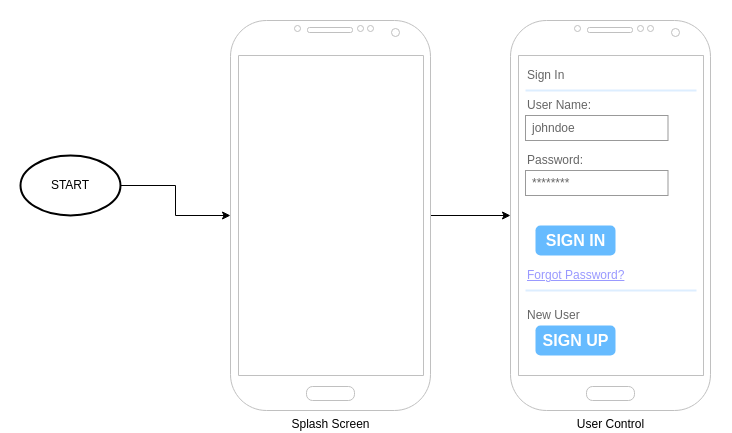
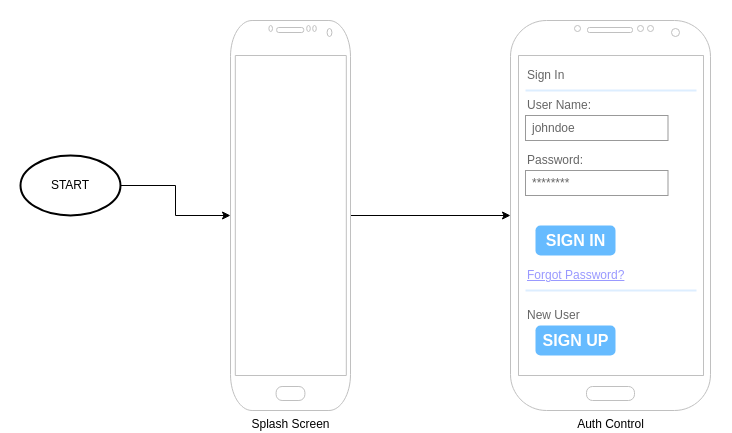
(331, 216) -> (291, 216)
(611, 425) -> (611, 425)
